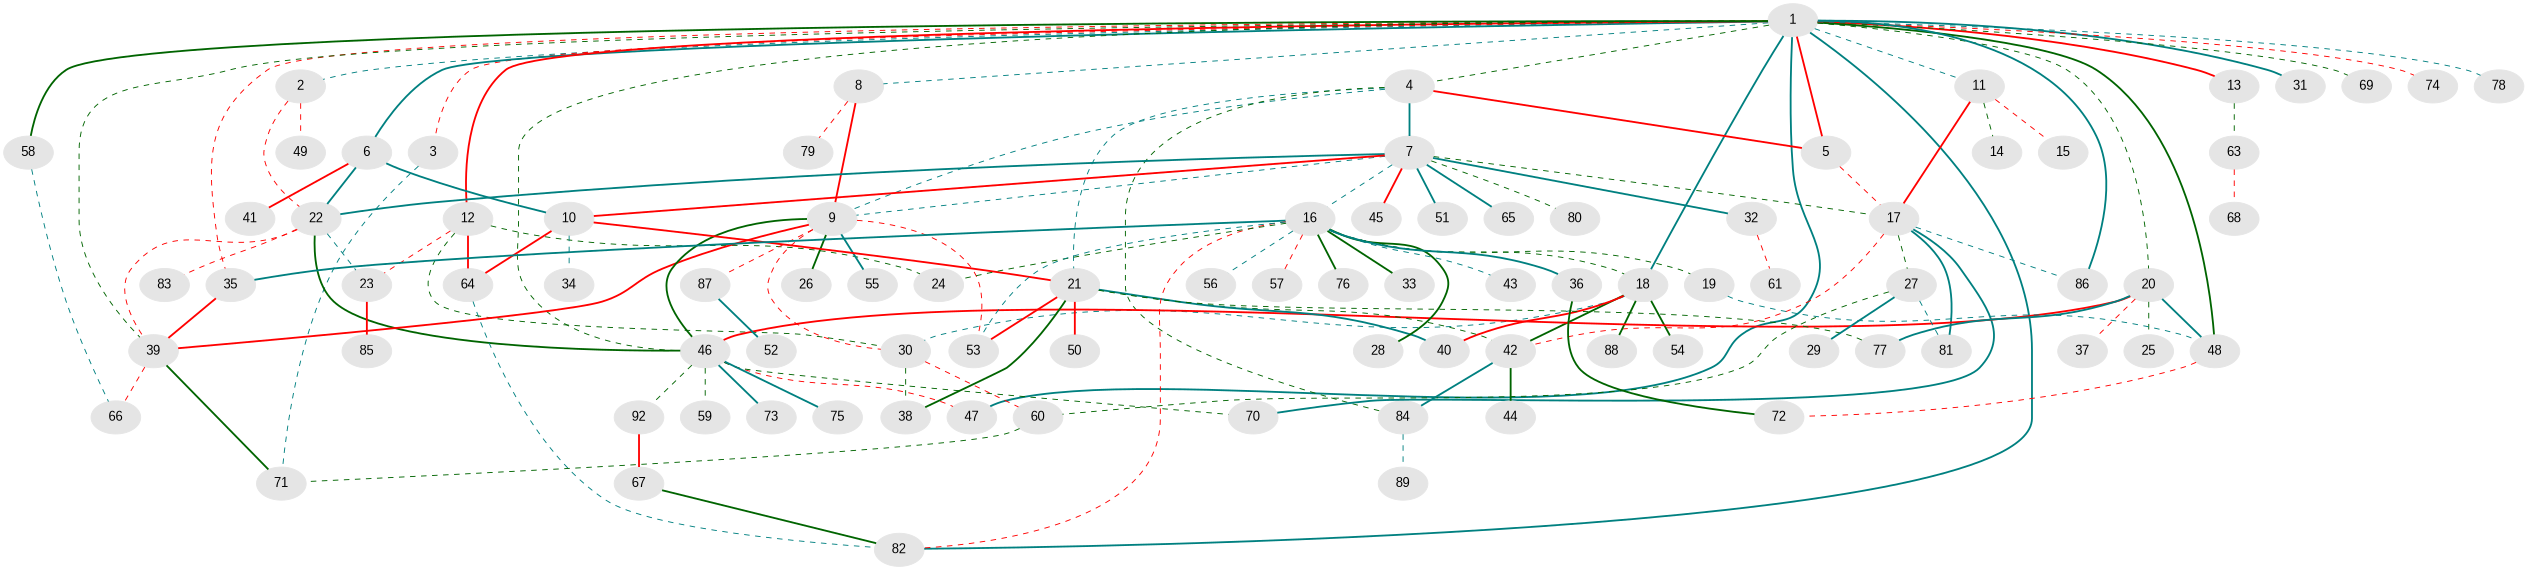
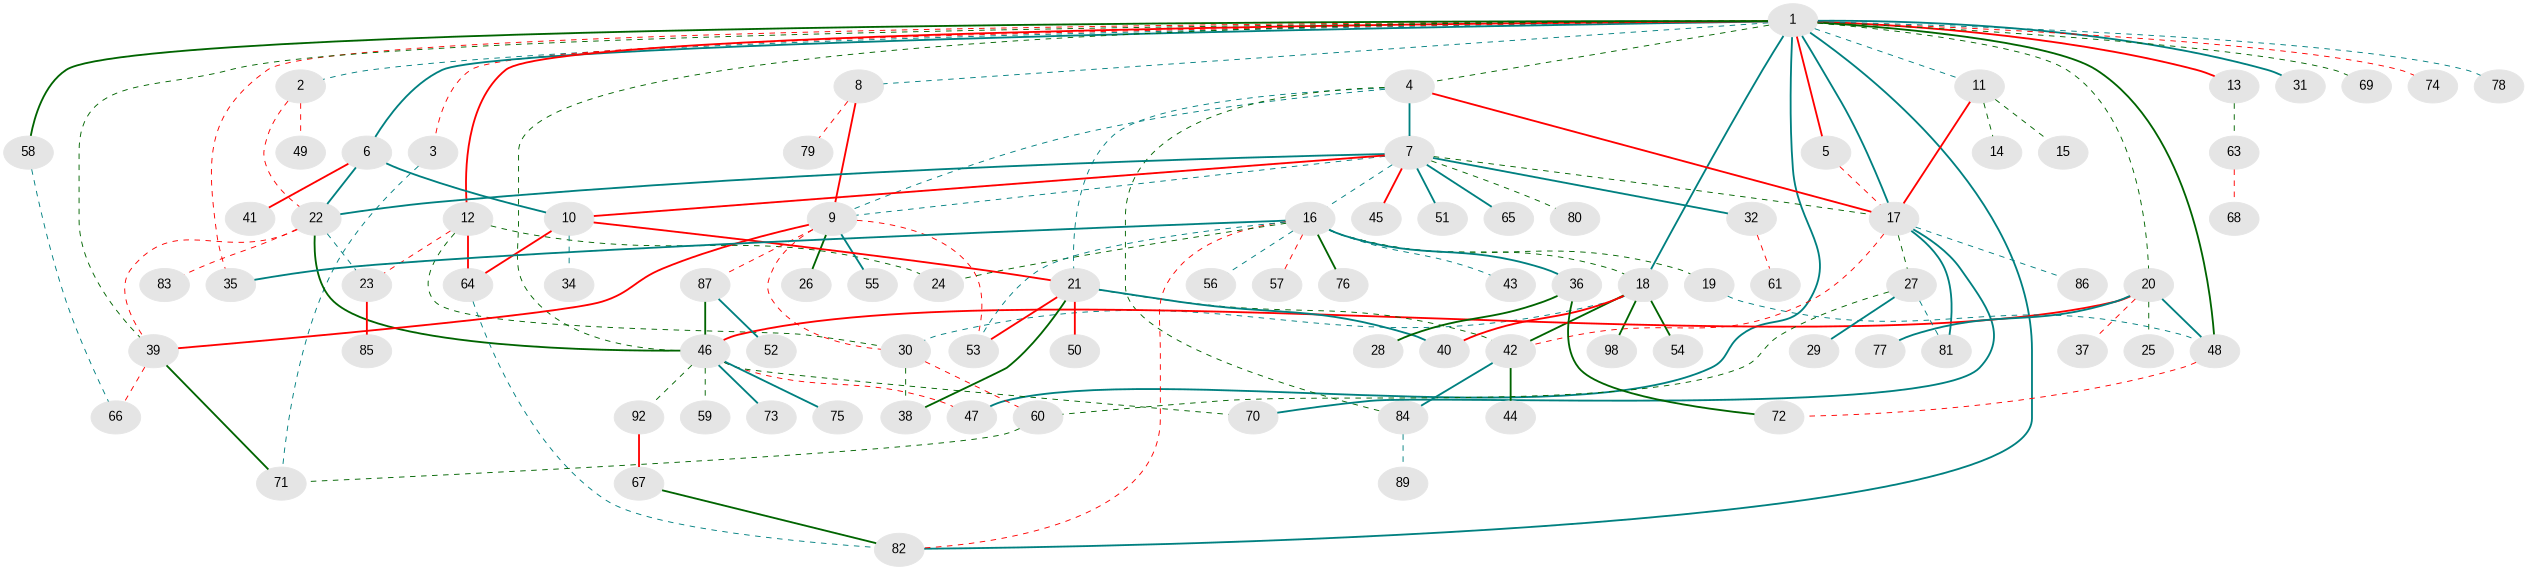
(2036, 71) -> (1849, 117)
(1618, 120) -> (1652, 153)
(2021, 120) -> (2021, 120)
(729, 231) -> (705, 318)
(1441, 266) -> (1498, 314)
(1410, 285) -> none
(1481, 310) -> none
(192, 318) -> none
(1612, 351) -> (1612, 351)
